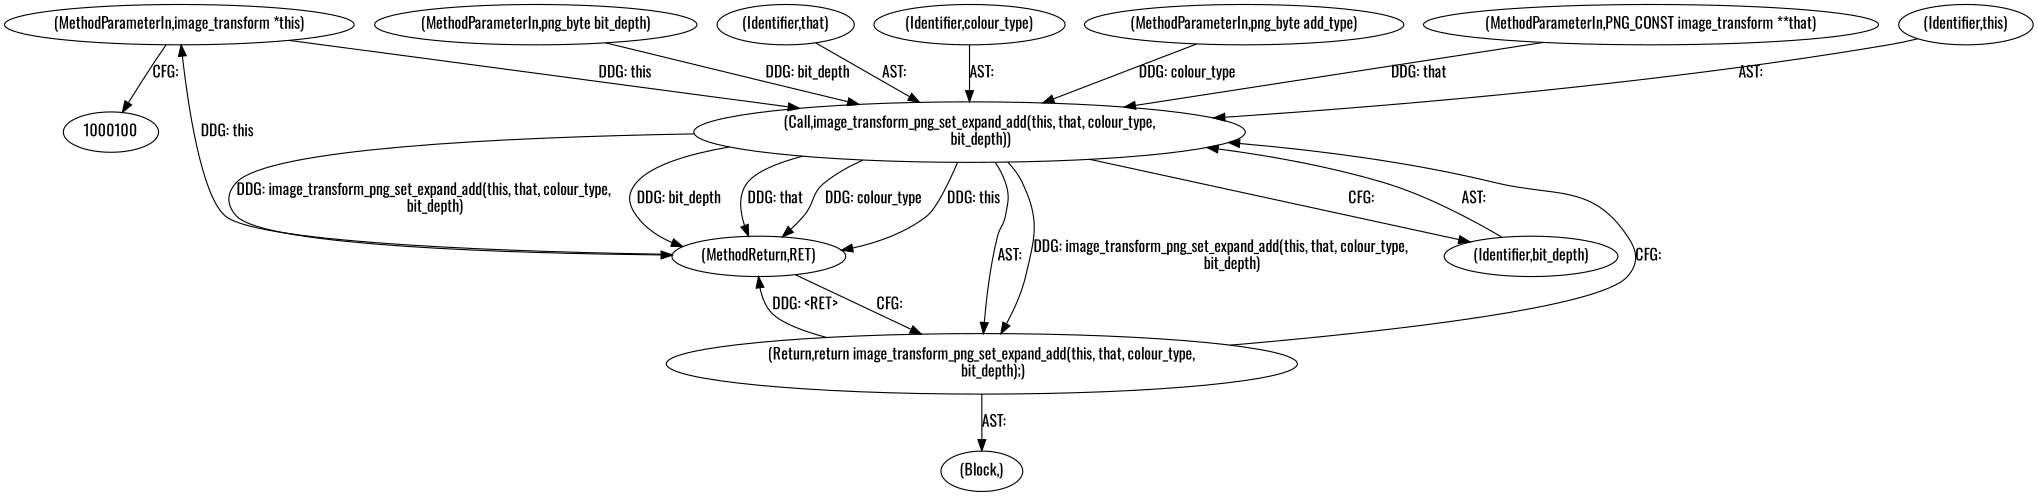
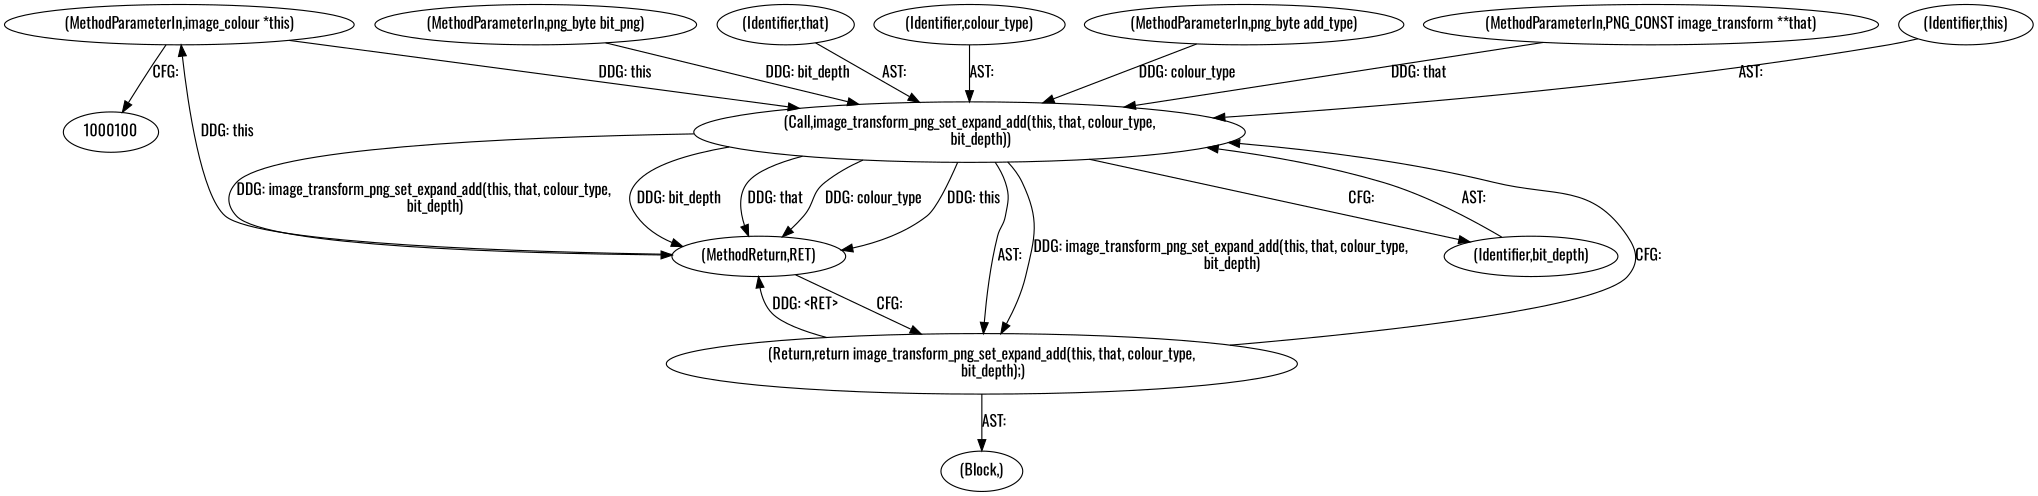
(179, 25) -> (179, 25)
(536, 25) -> (536, 25)
